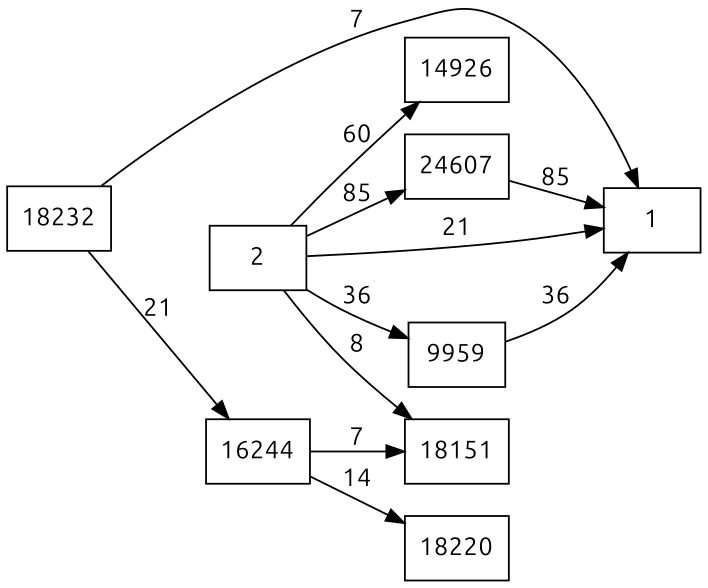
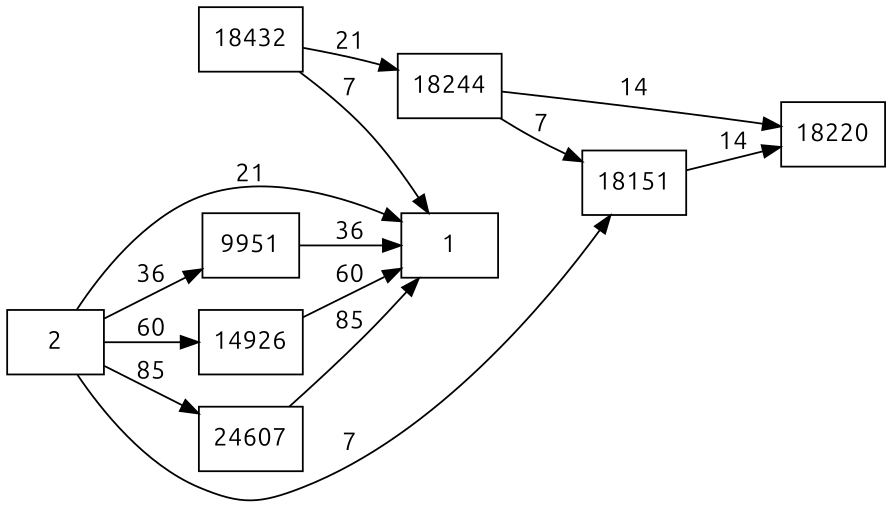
none -> (725, 161)
(59, 219) -> (251, 39)
none -> (344, 297)
(357, 345) -> (350, 443)
(457, 355) -> (251, 245)
(258, 452) -> (450, 86)
